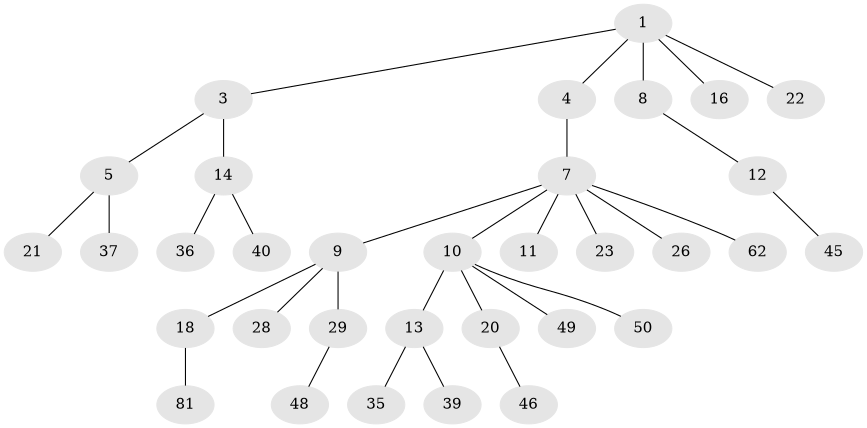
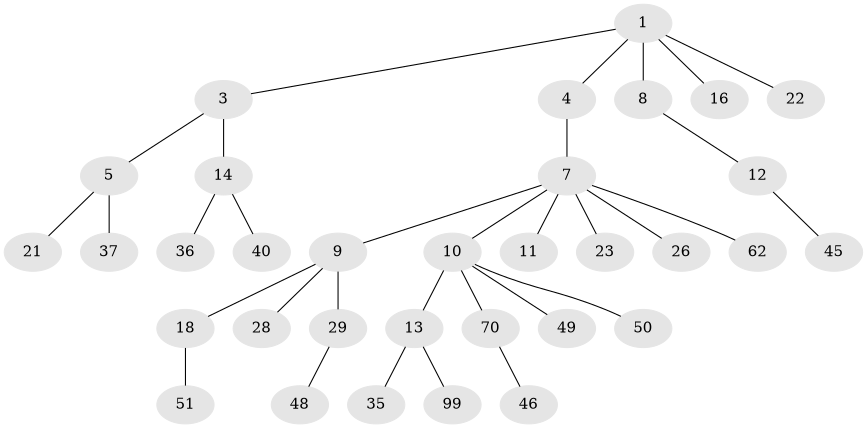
(491, 329) -> (491, 329)
(185, 405) -> (185, 405)
(453, 405) -> (453, 405)
